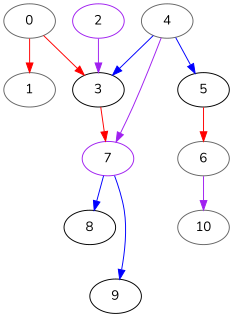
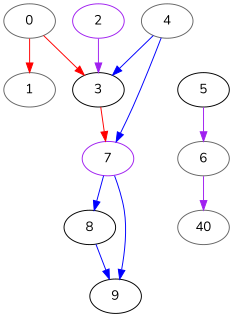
(183, 51) -> none
(142, 86) -> (142, 86)
(204, 120) -> (204, 120)
(204, 227) -> (204, 227)
none -> (101, 257)
